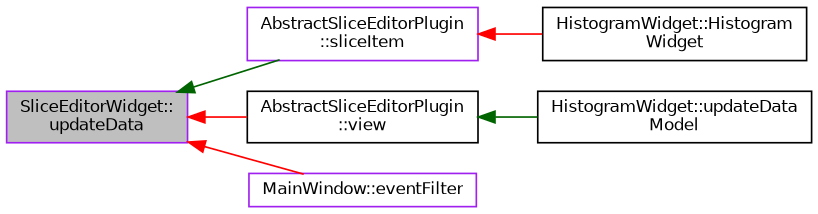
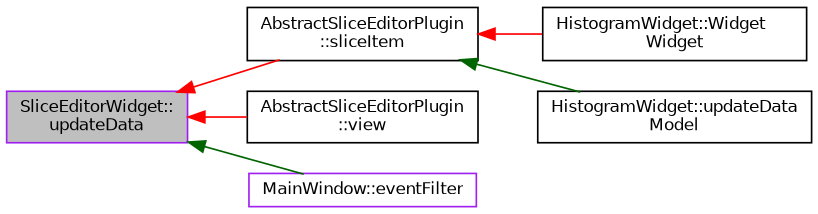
(363, 34) -> (363, 34)
(675, 34) -> (675, 34)
(237, 73) -> (237, 73)
(516, 117) -> (528, 78)
(254, 160) -> (254, 160)
